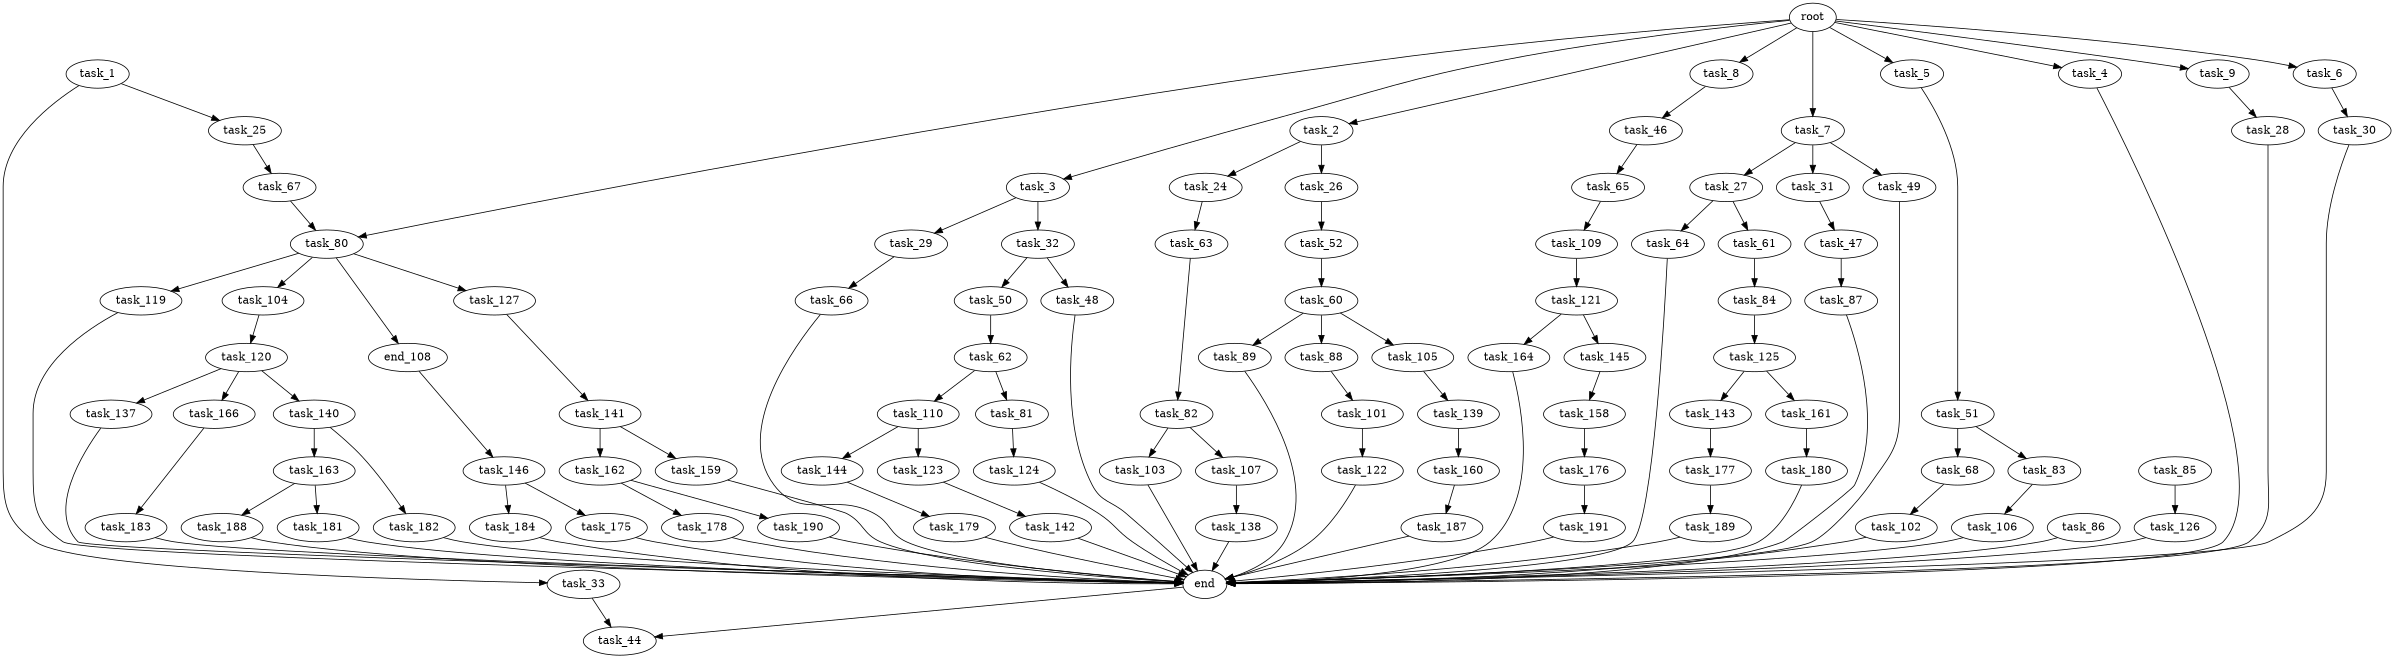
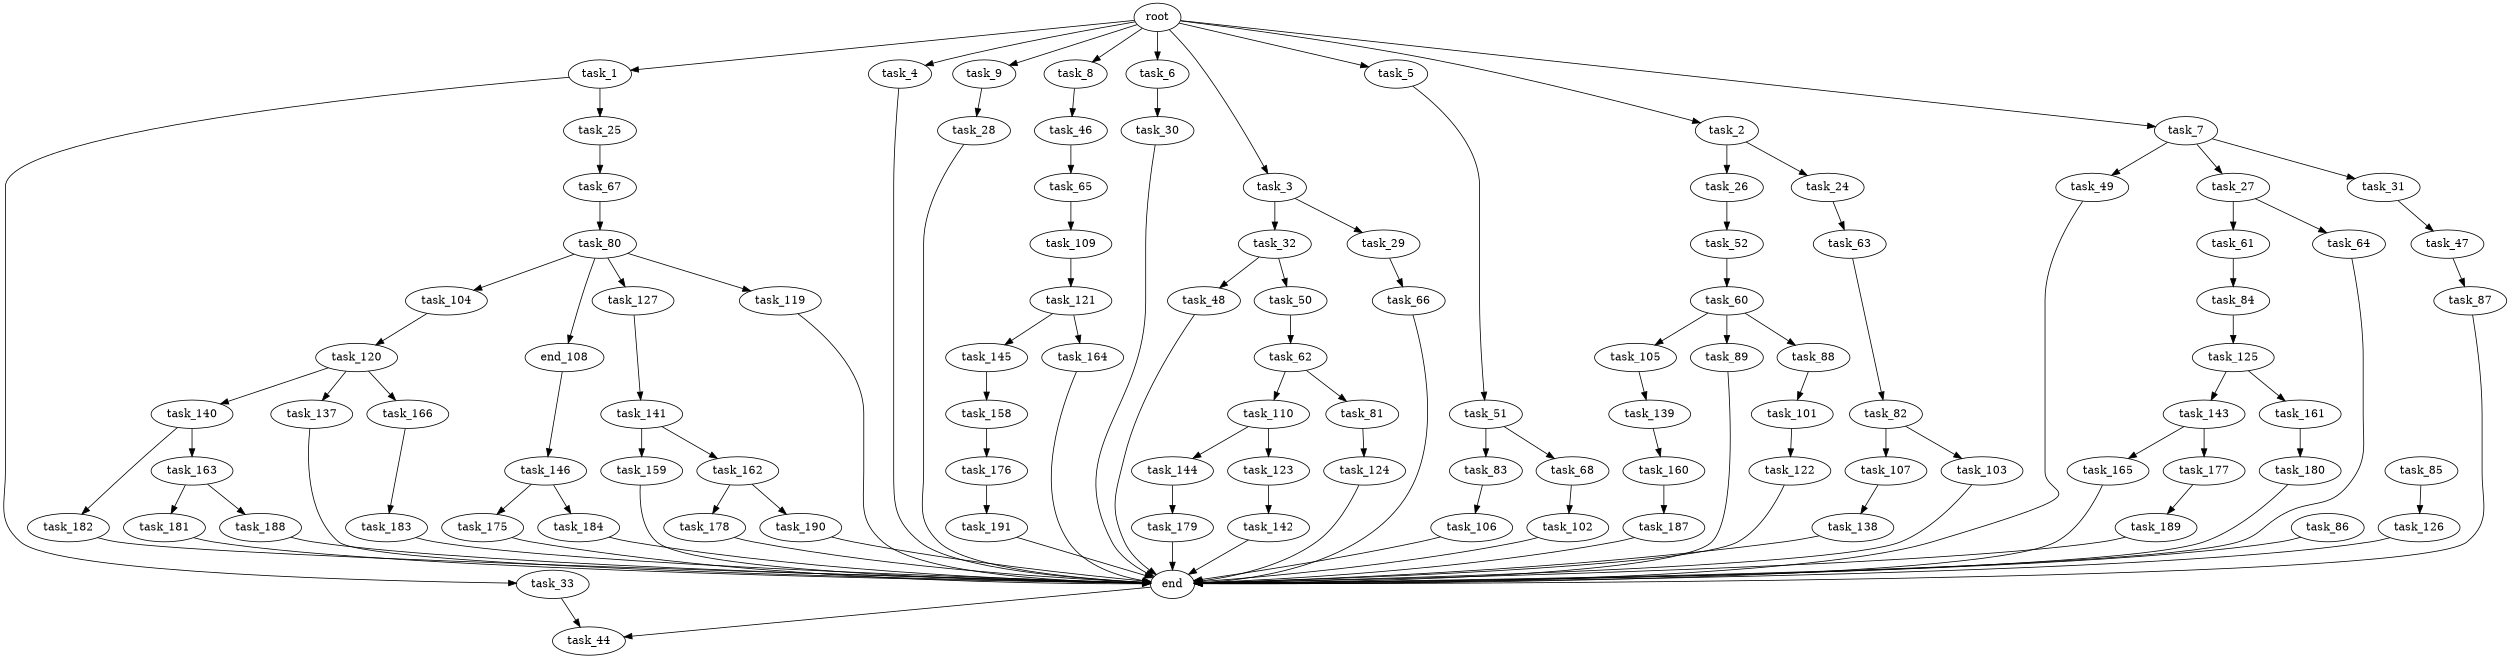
(1075, 106) -> (886, 45)
none -> (2108, 471)
